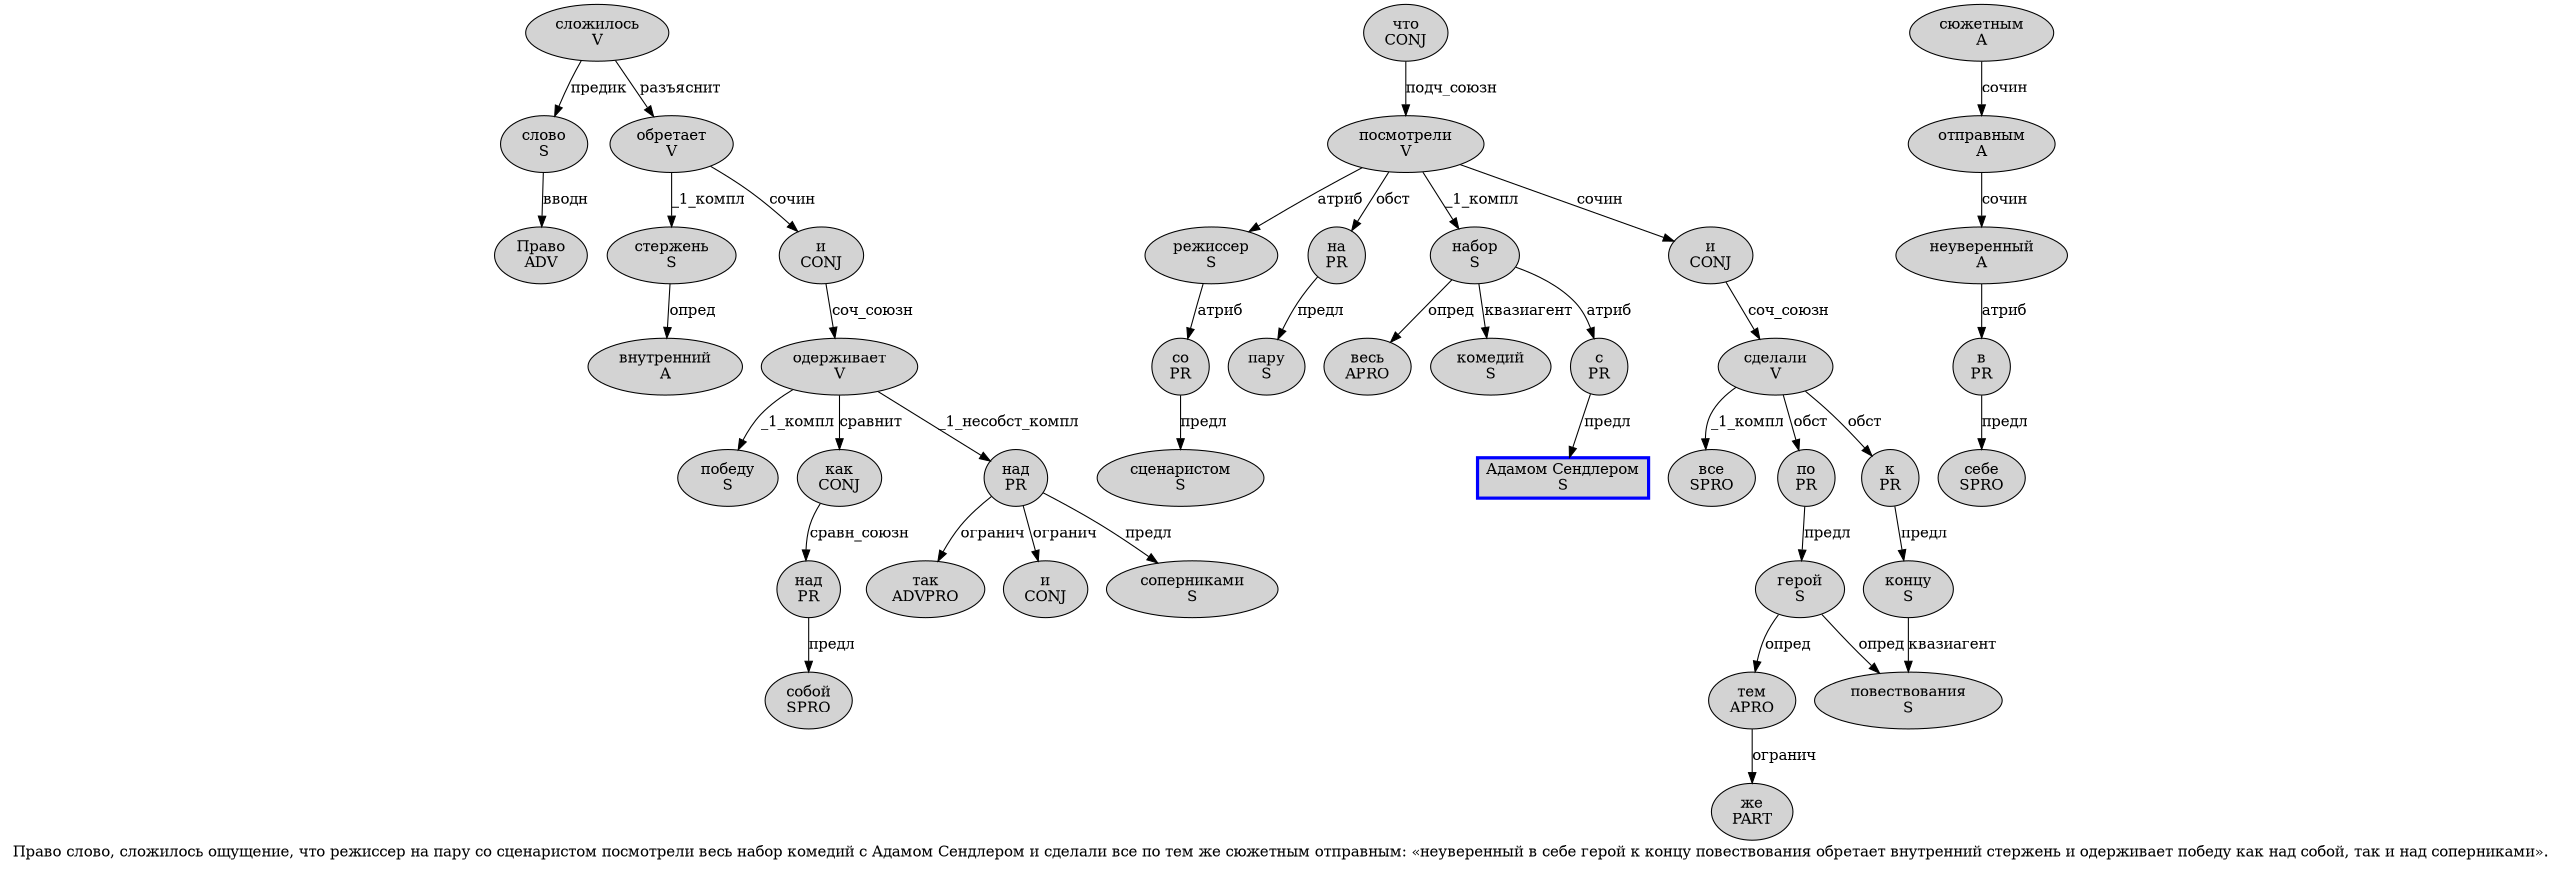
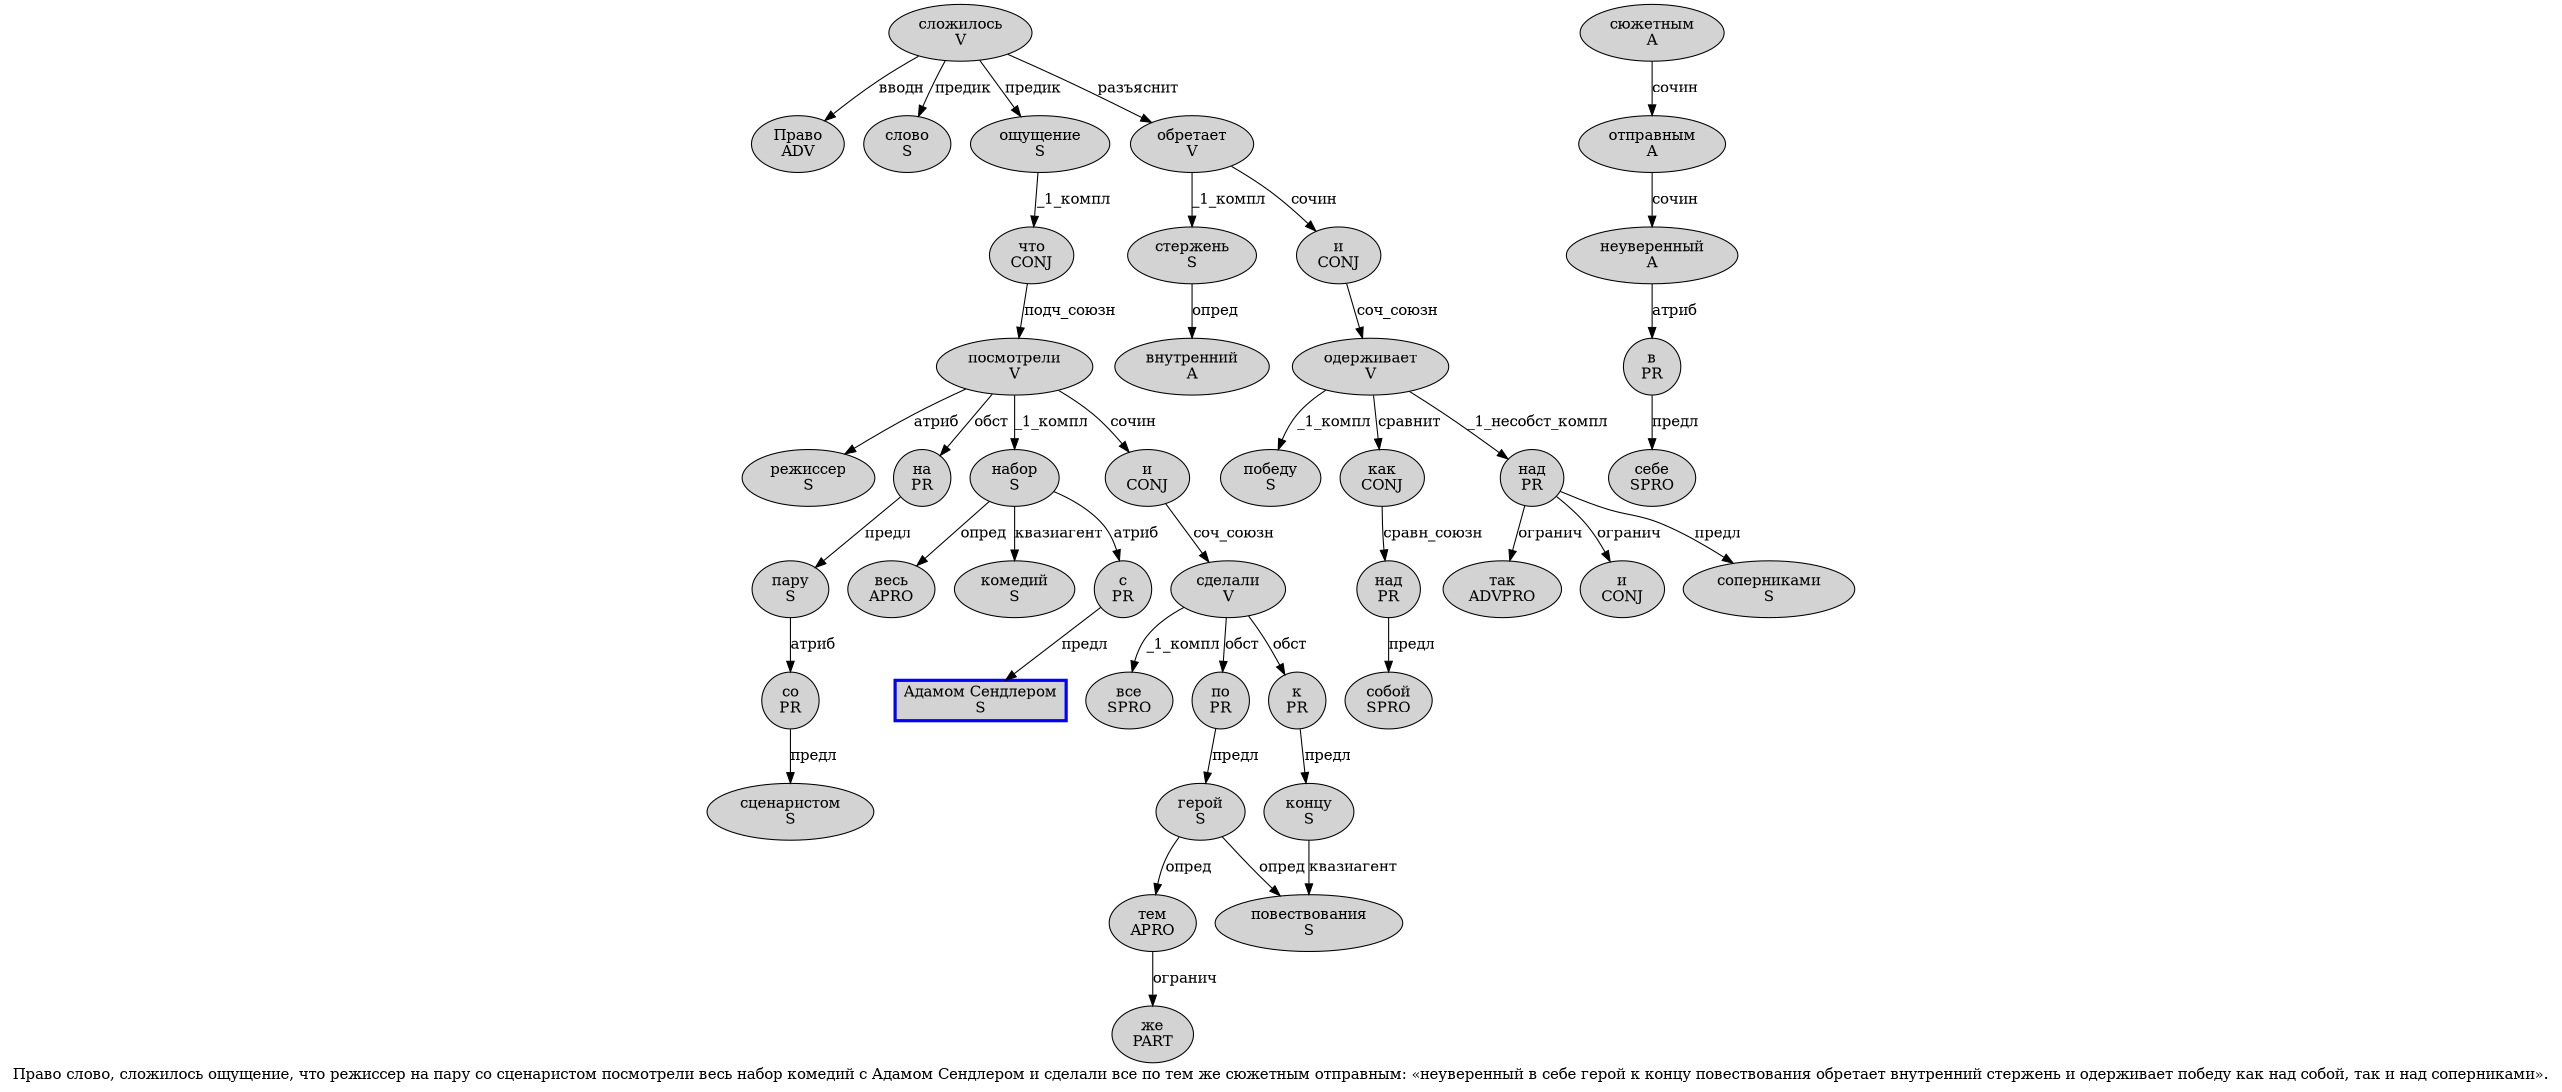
none -> (1040, 144)
(543, 194) -> (875, 83)
(1197, 306) -> (790, 639)
